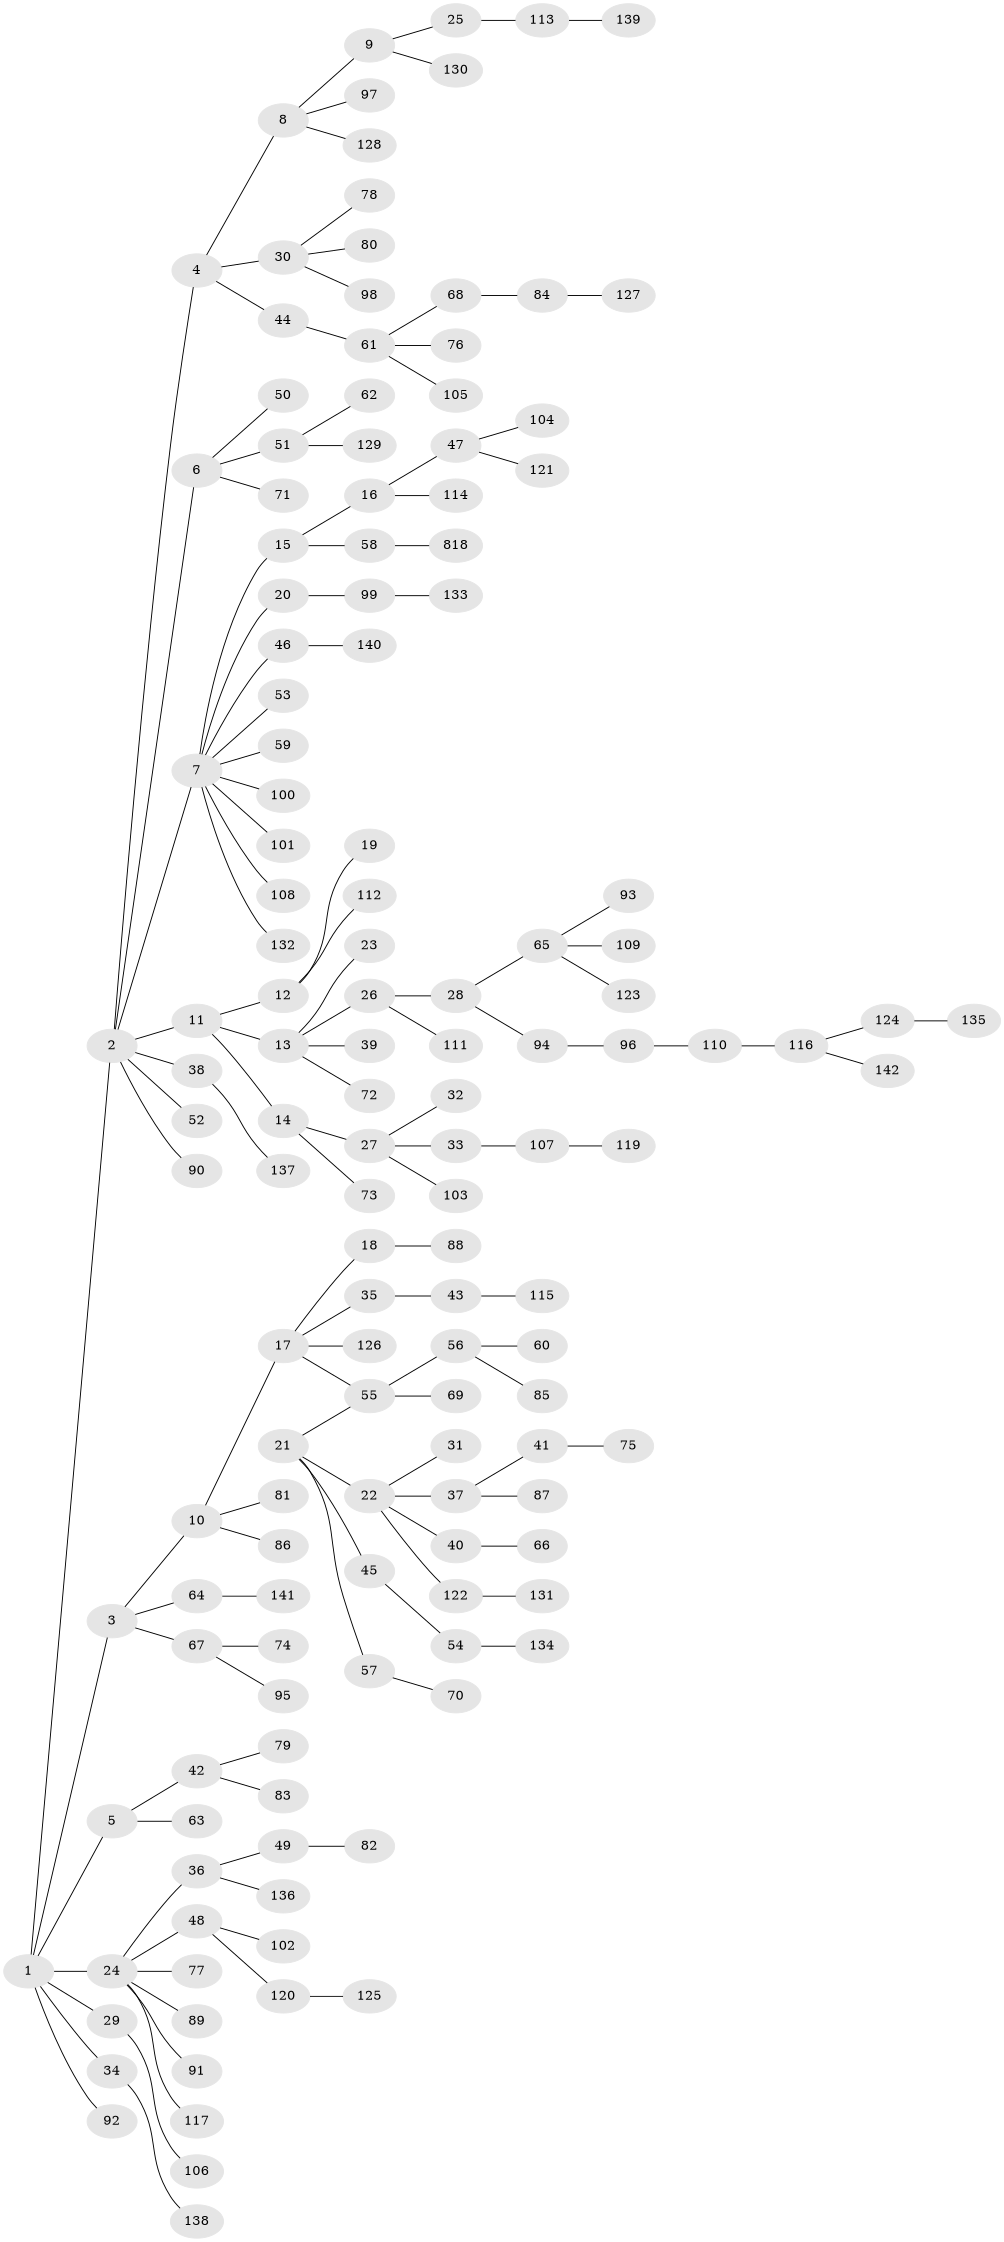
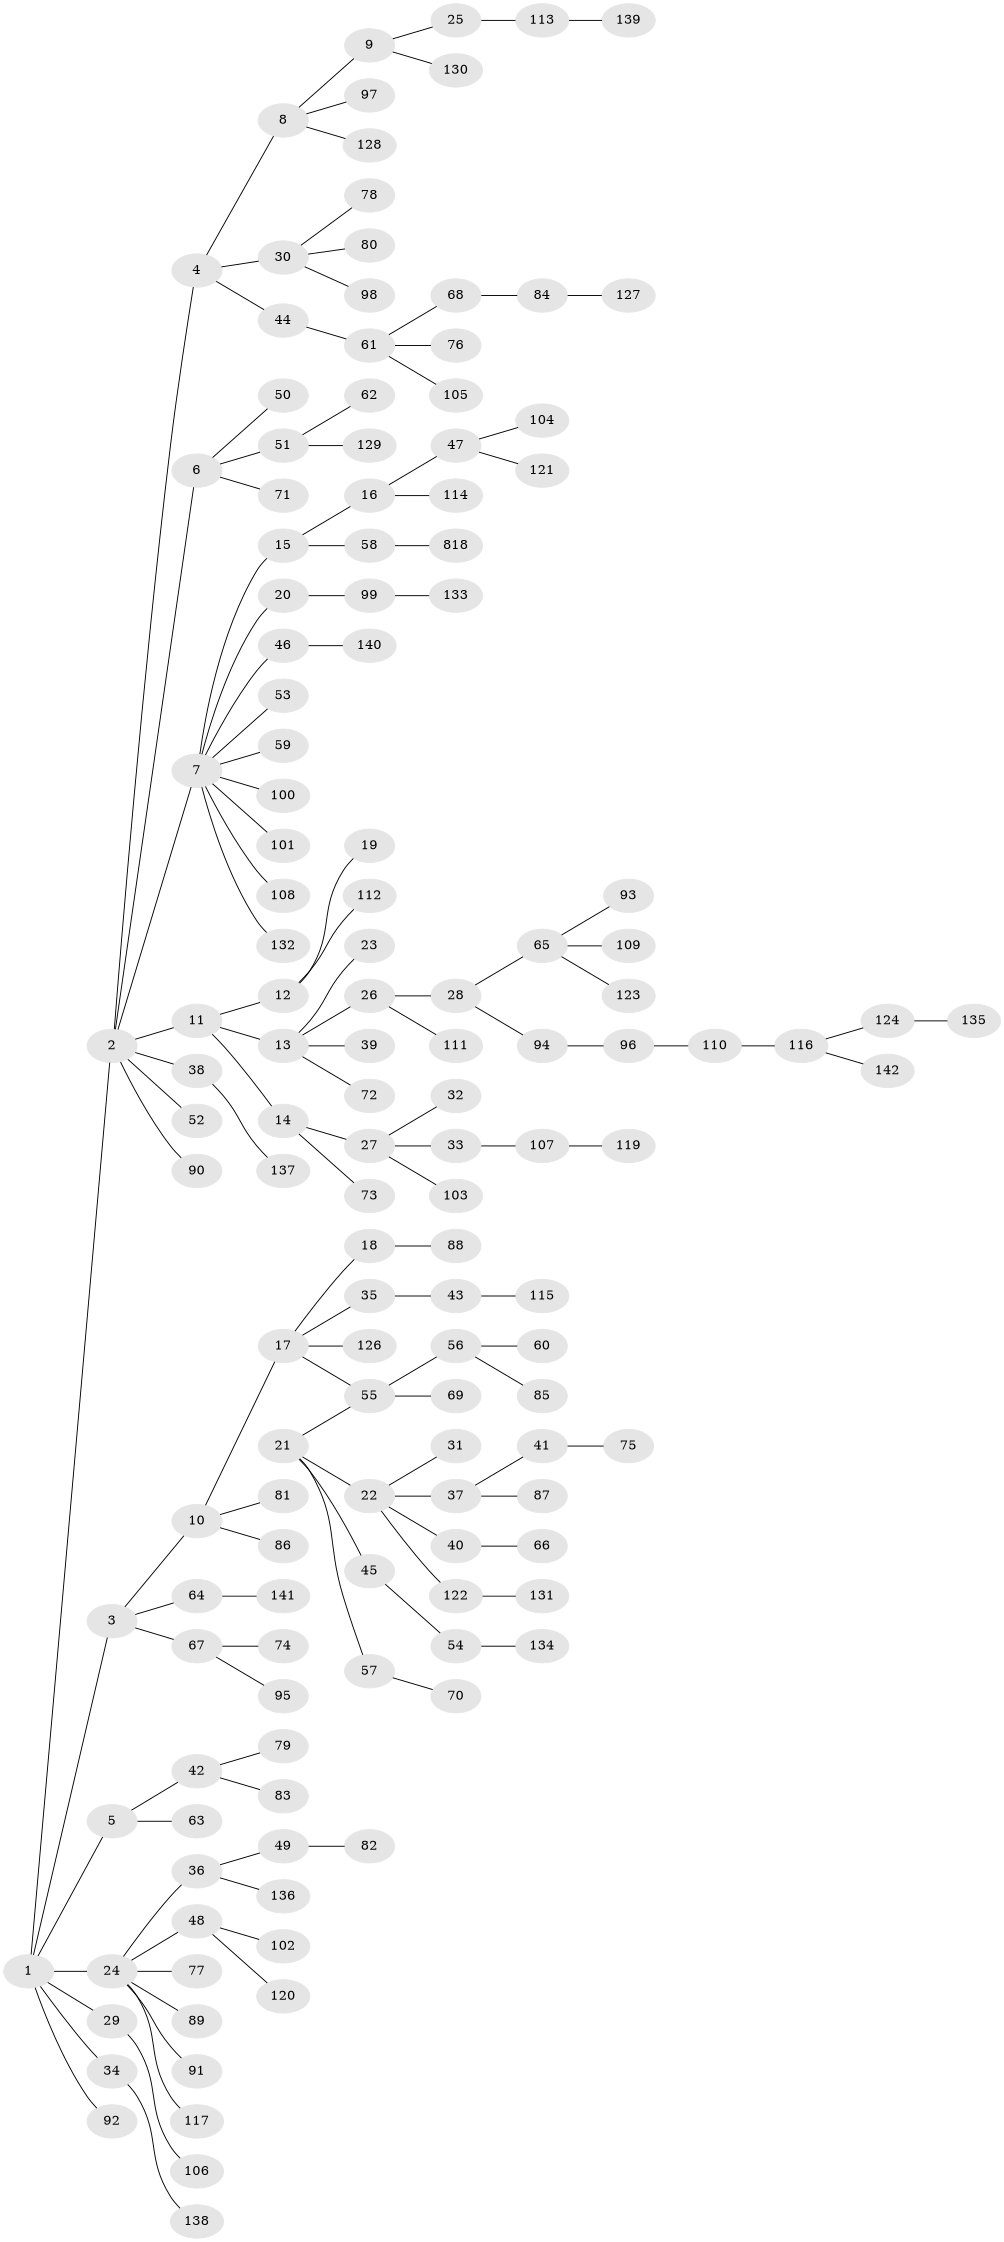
(370, 1996) -> none
